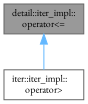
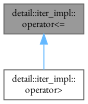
(44, 85) -> (44, 85)
